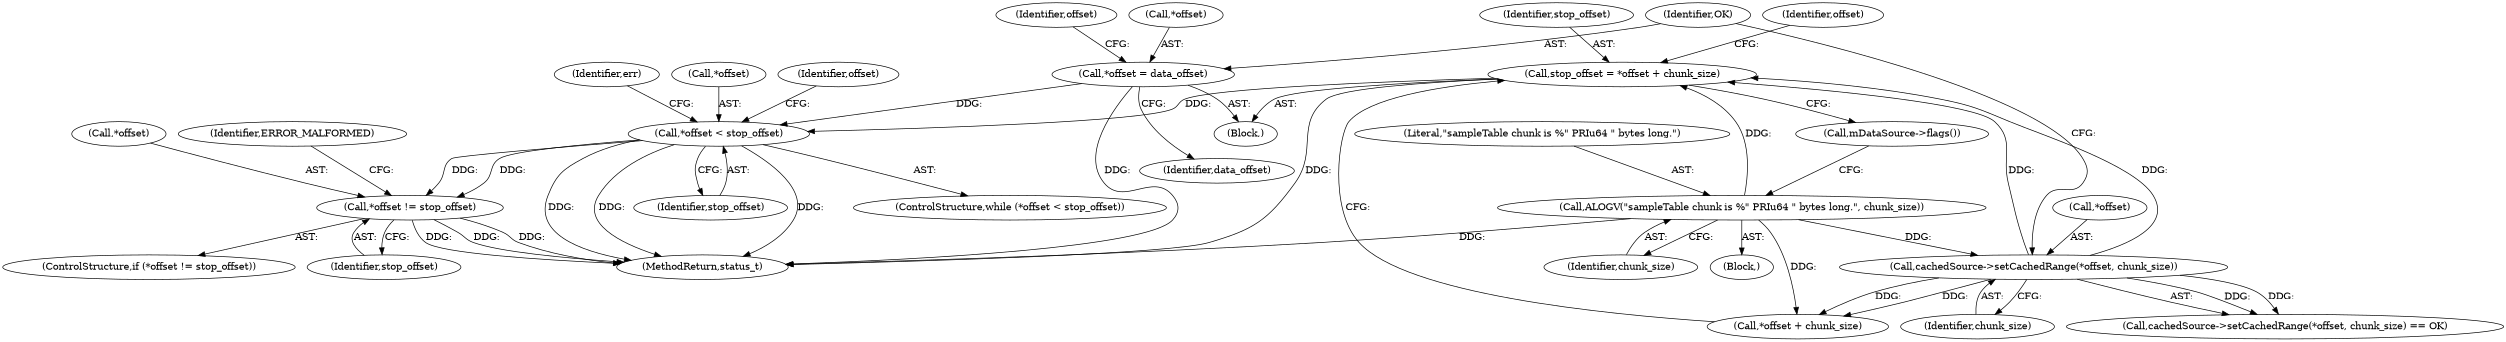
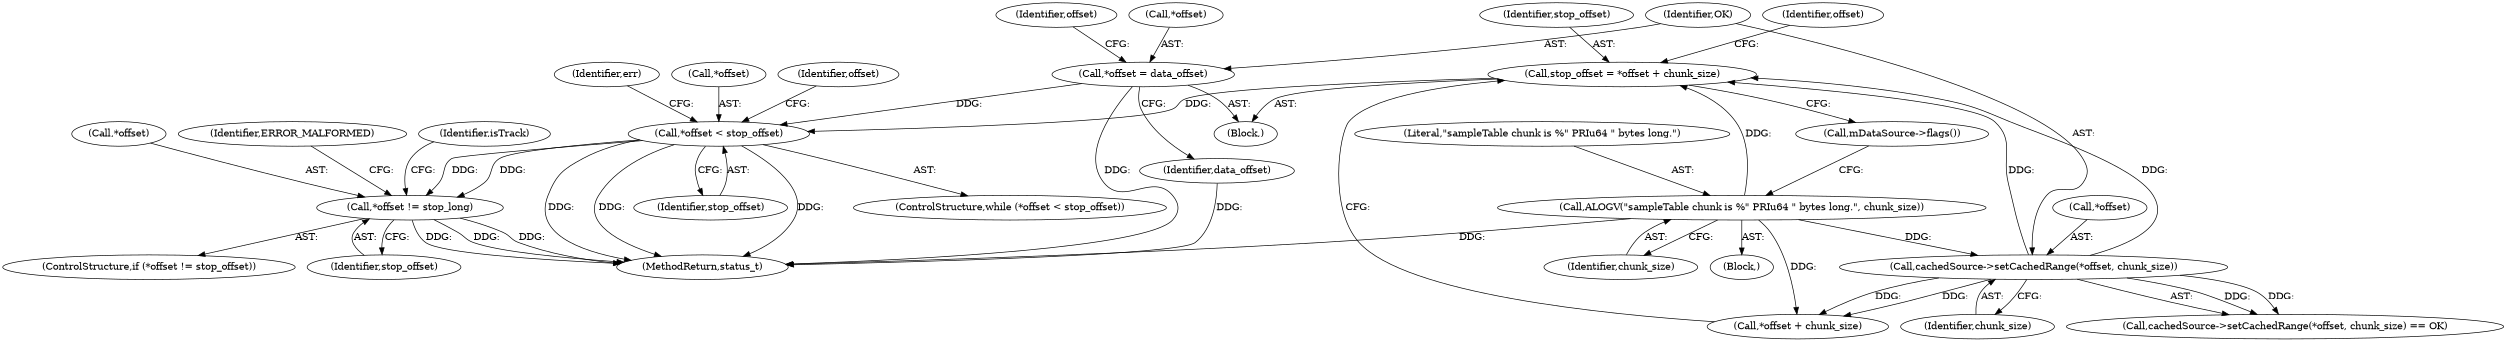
none -> (484, 134)
(2085, 134) -> (2085, 134)
(410, 208) -> (410, 208)
(1207, 243) -> (1027, 258)
